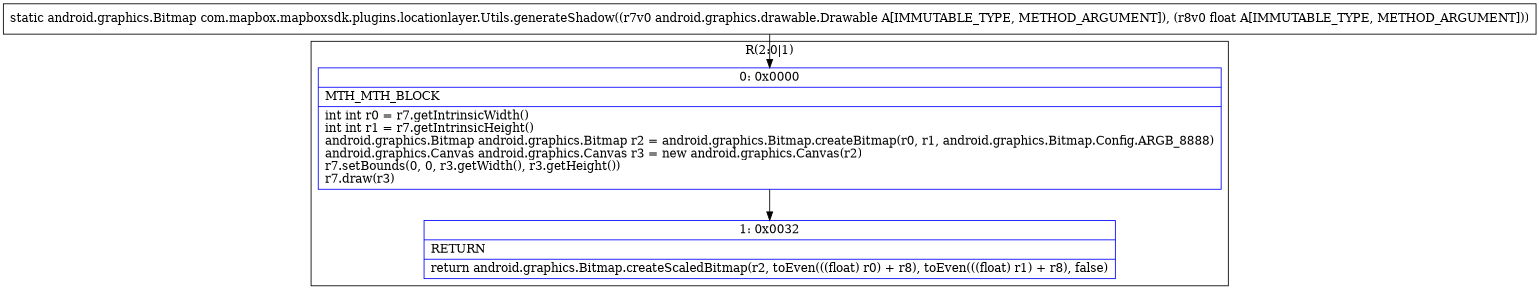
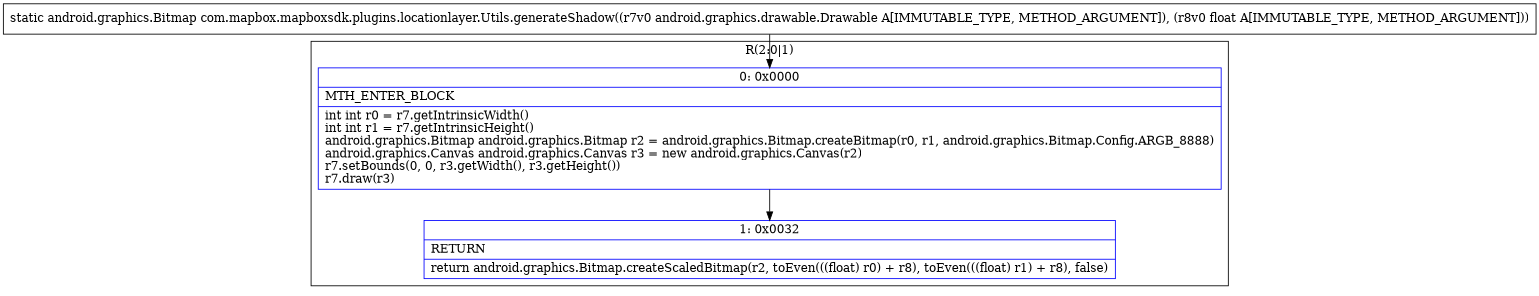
(382, 97) -> (390, 97)
